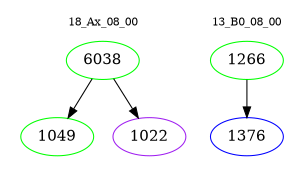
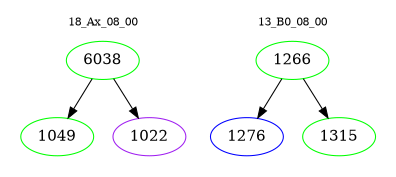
(247, 137) -> (247, 137)
none -> (339, 137)
